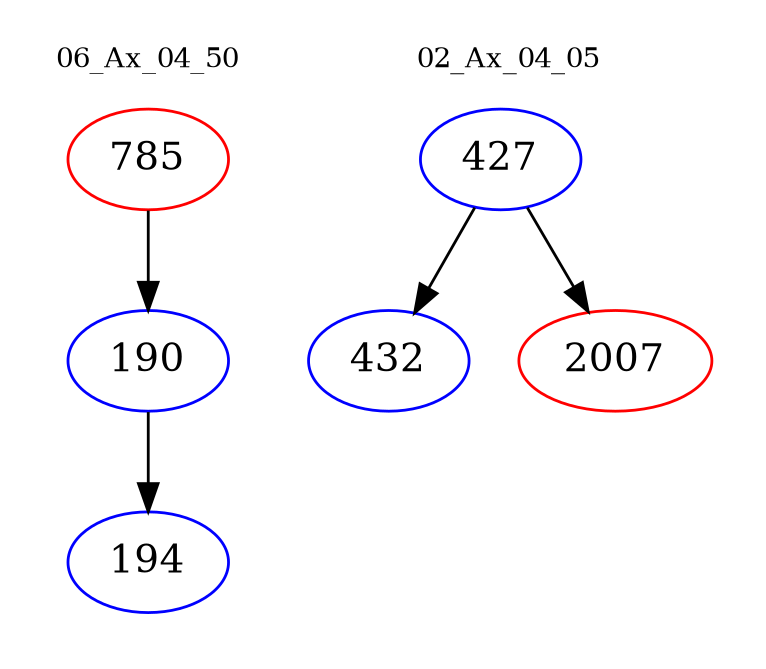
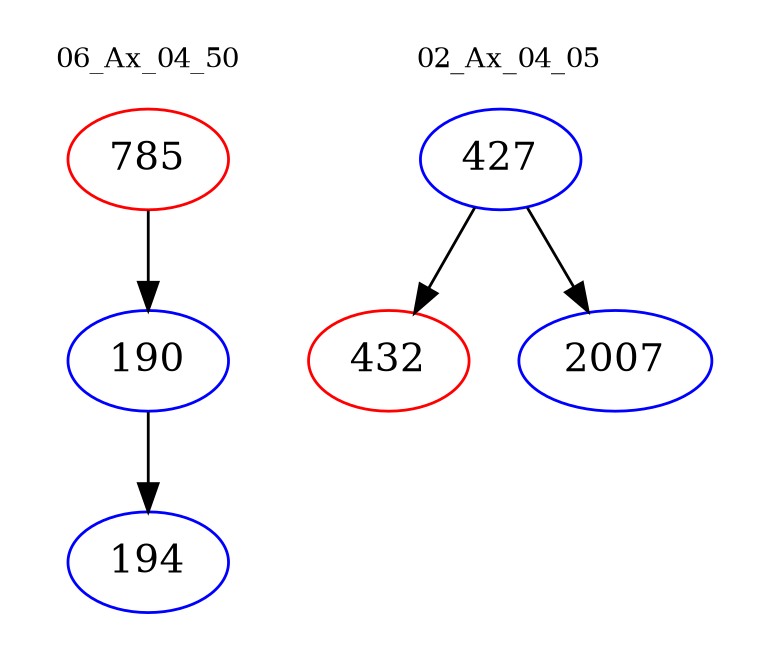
(389, 361) -> (389, 361)
(615, 361) -> (615, 361)
